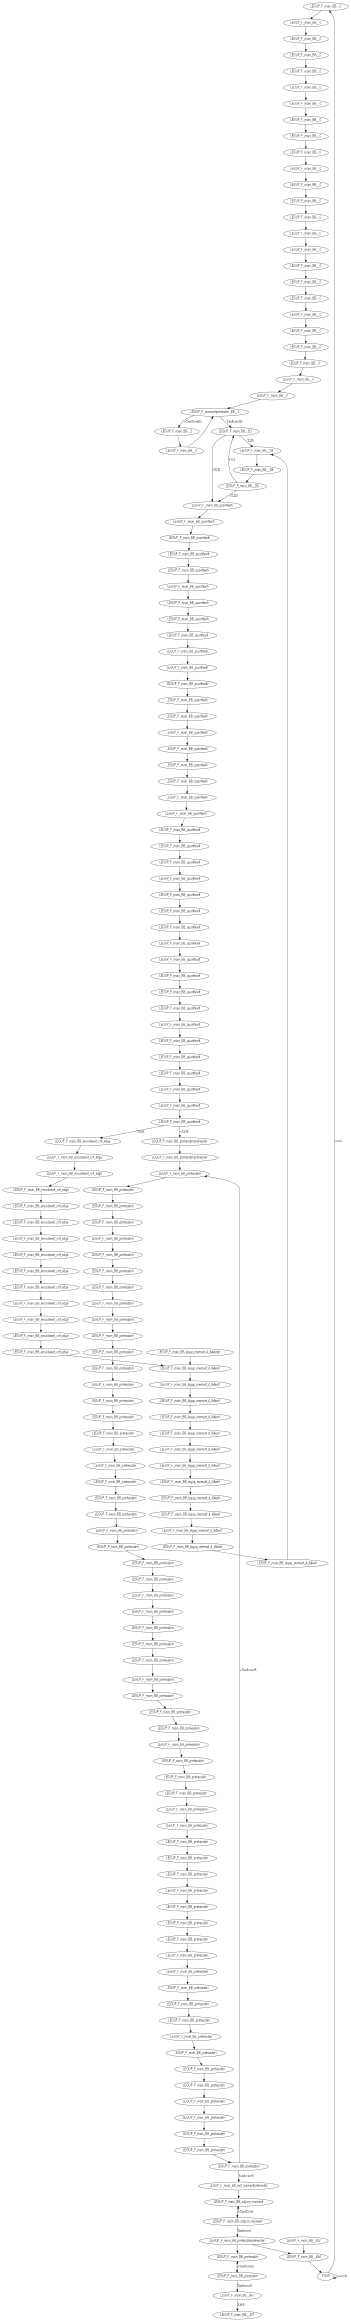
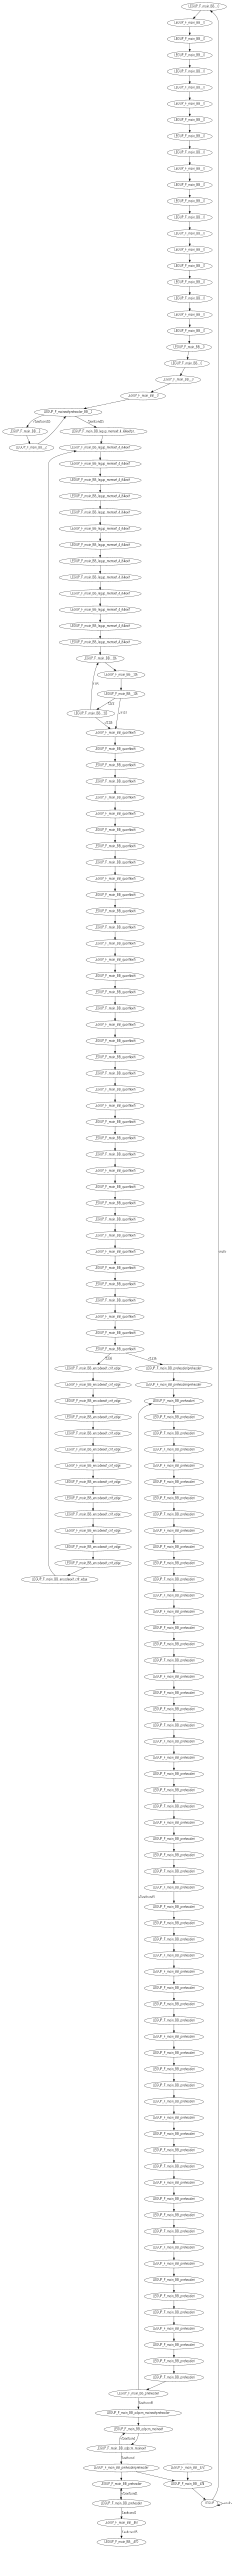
(224, 421) -> (85, 421)
(239, 2186) -> (138, 2413)
(304, 2257) -> (188, 2484)
(241, 2305) -> (130, 2533)
